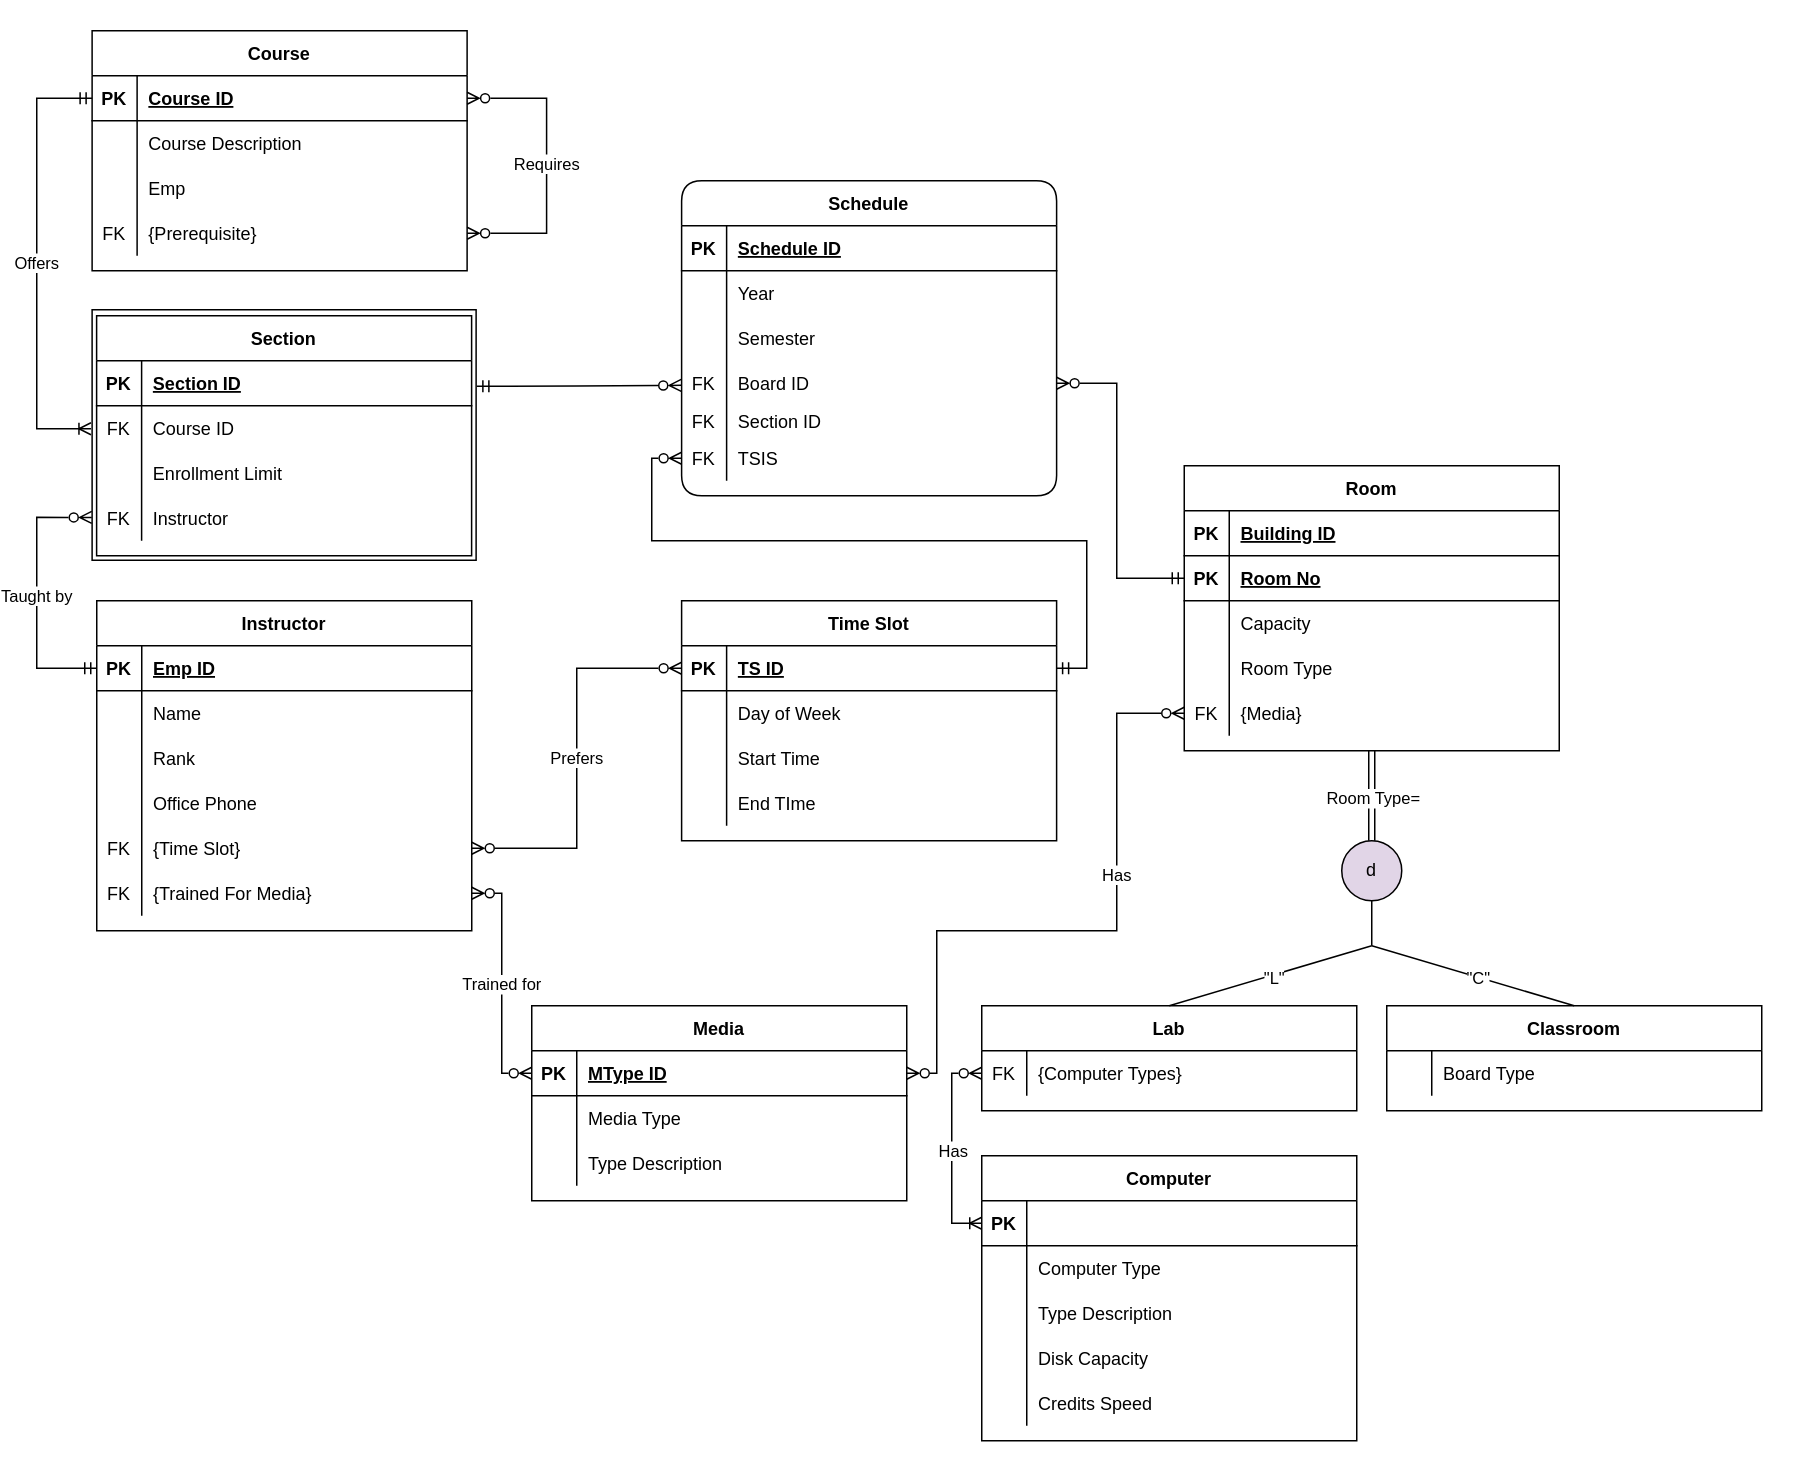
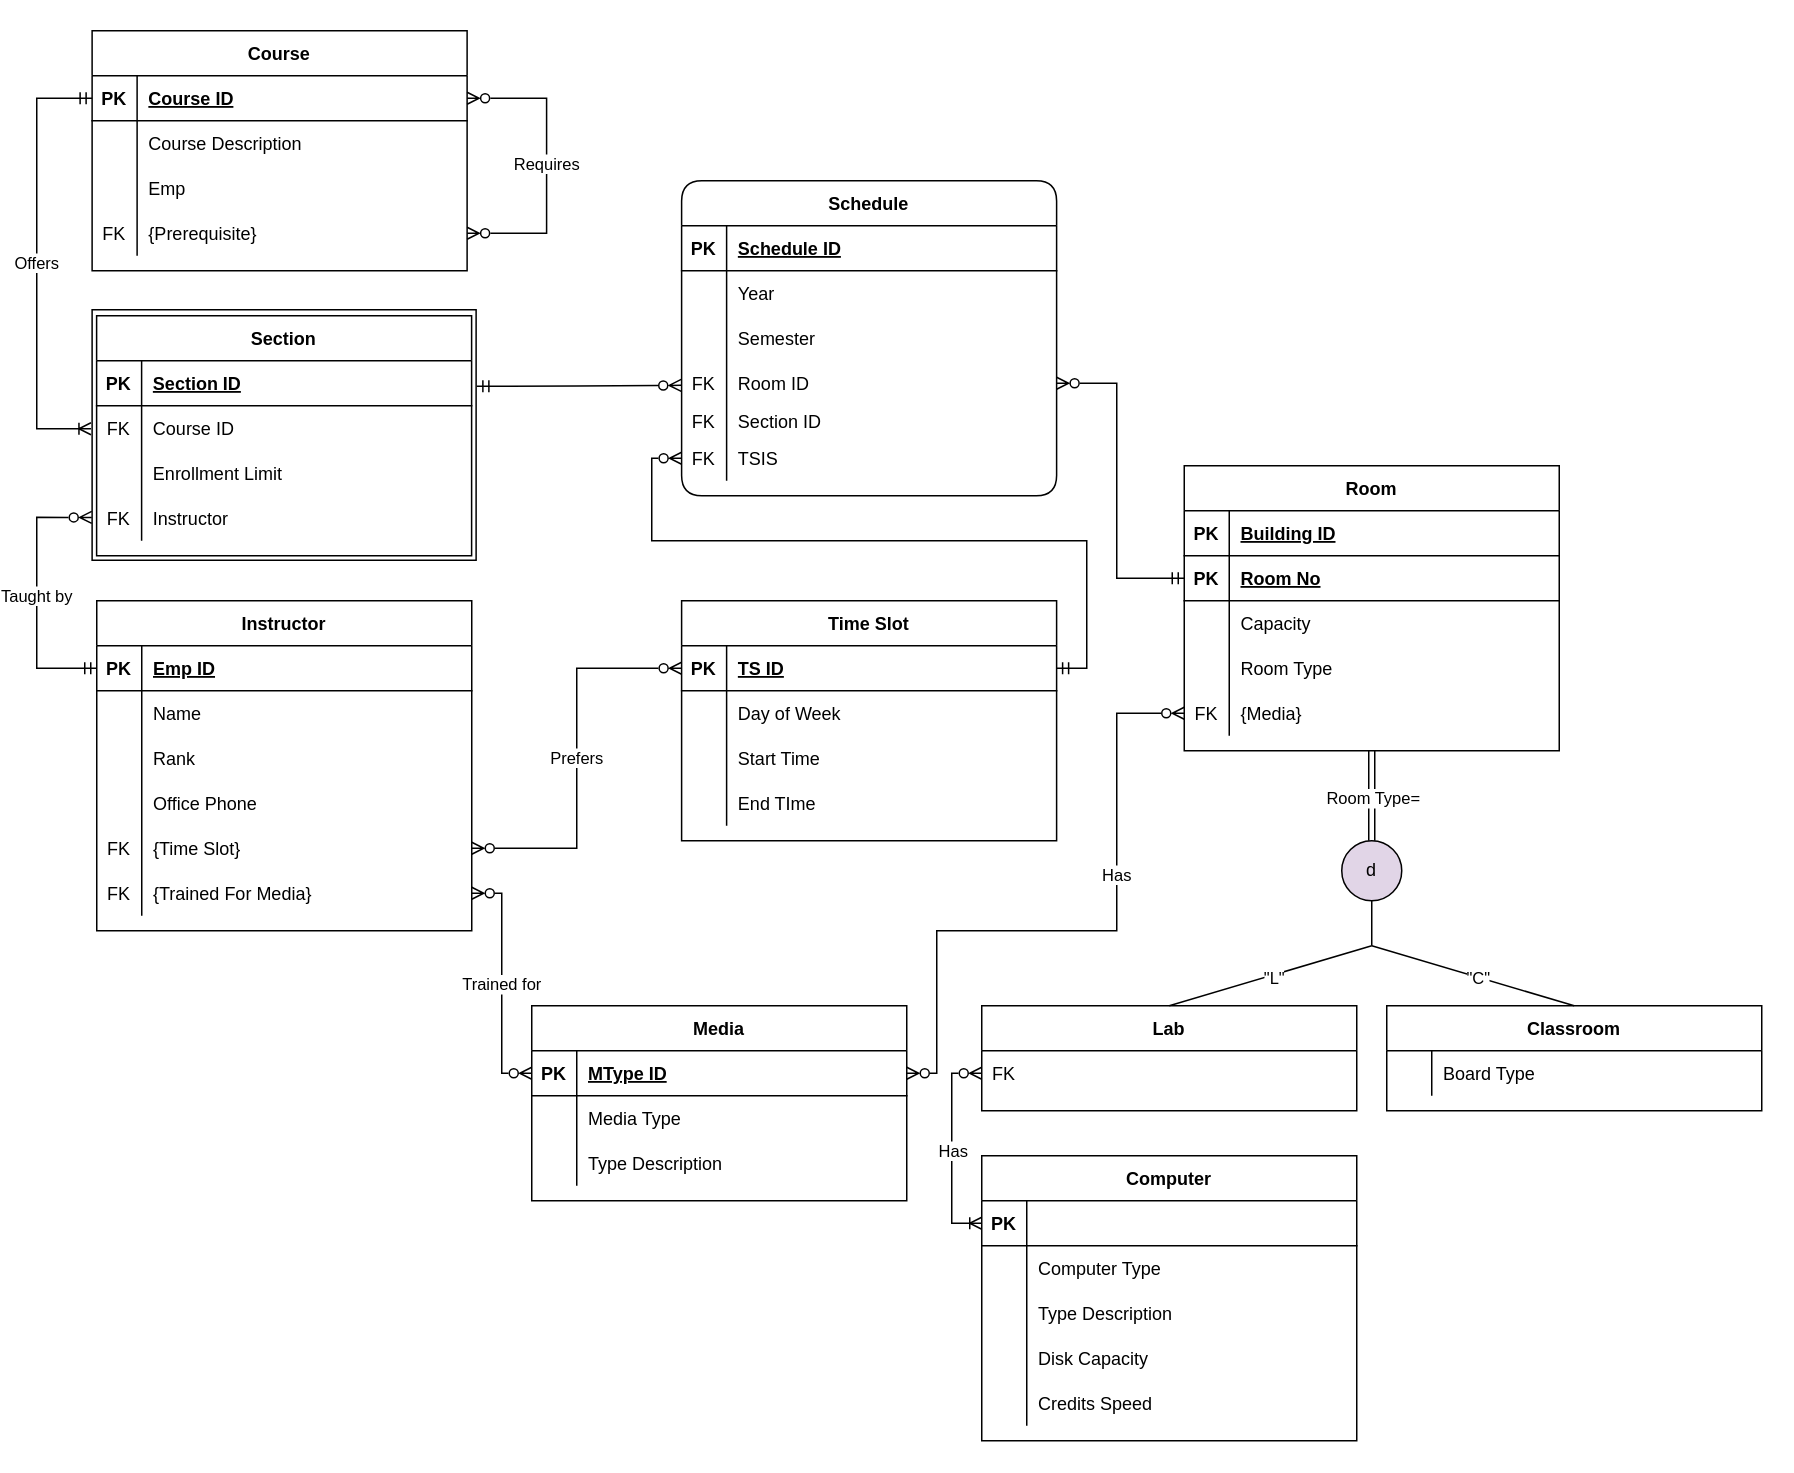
(776, 384) -> (771, 384)
(1192, 1073) -> none
